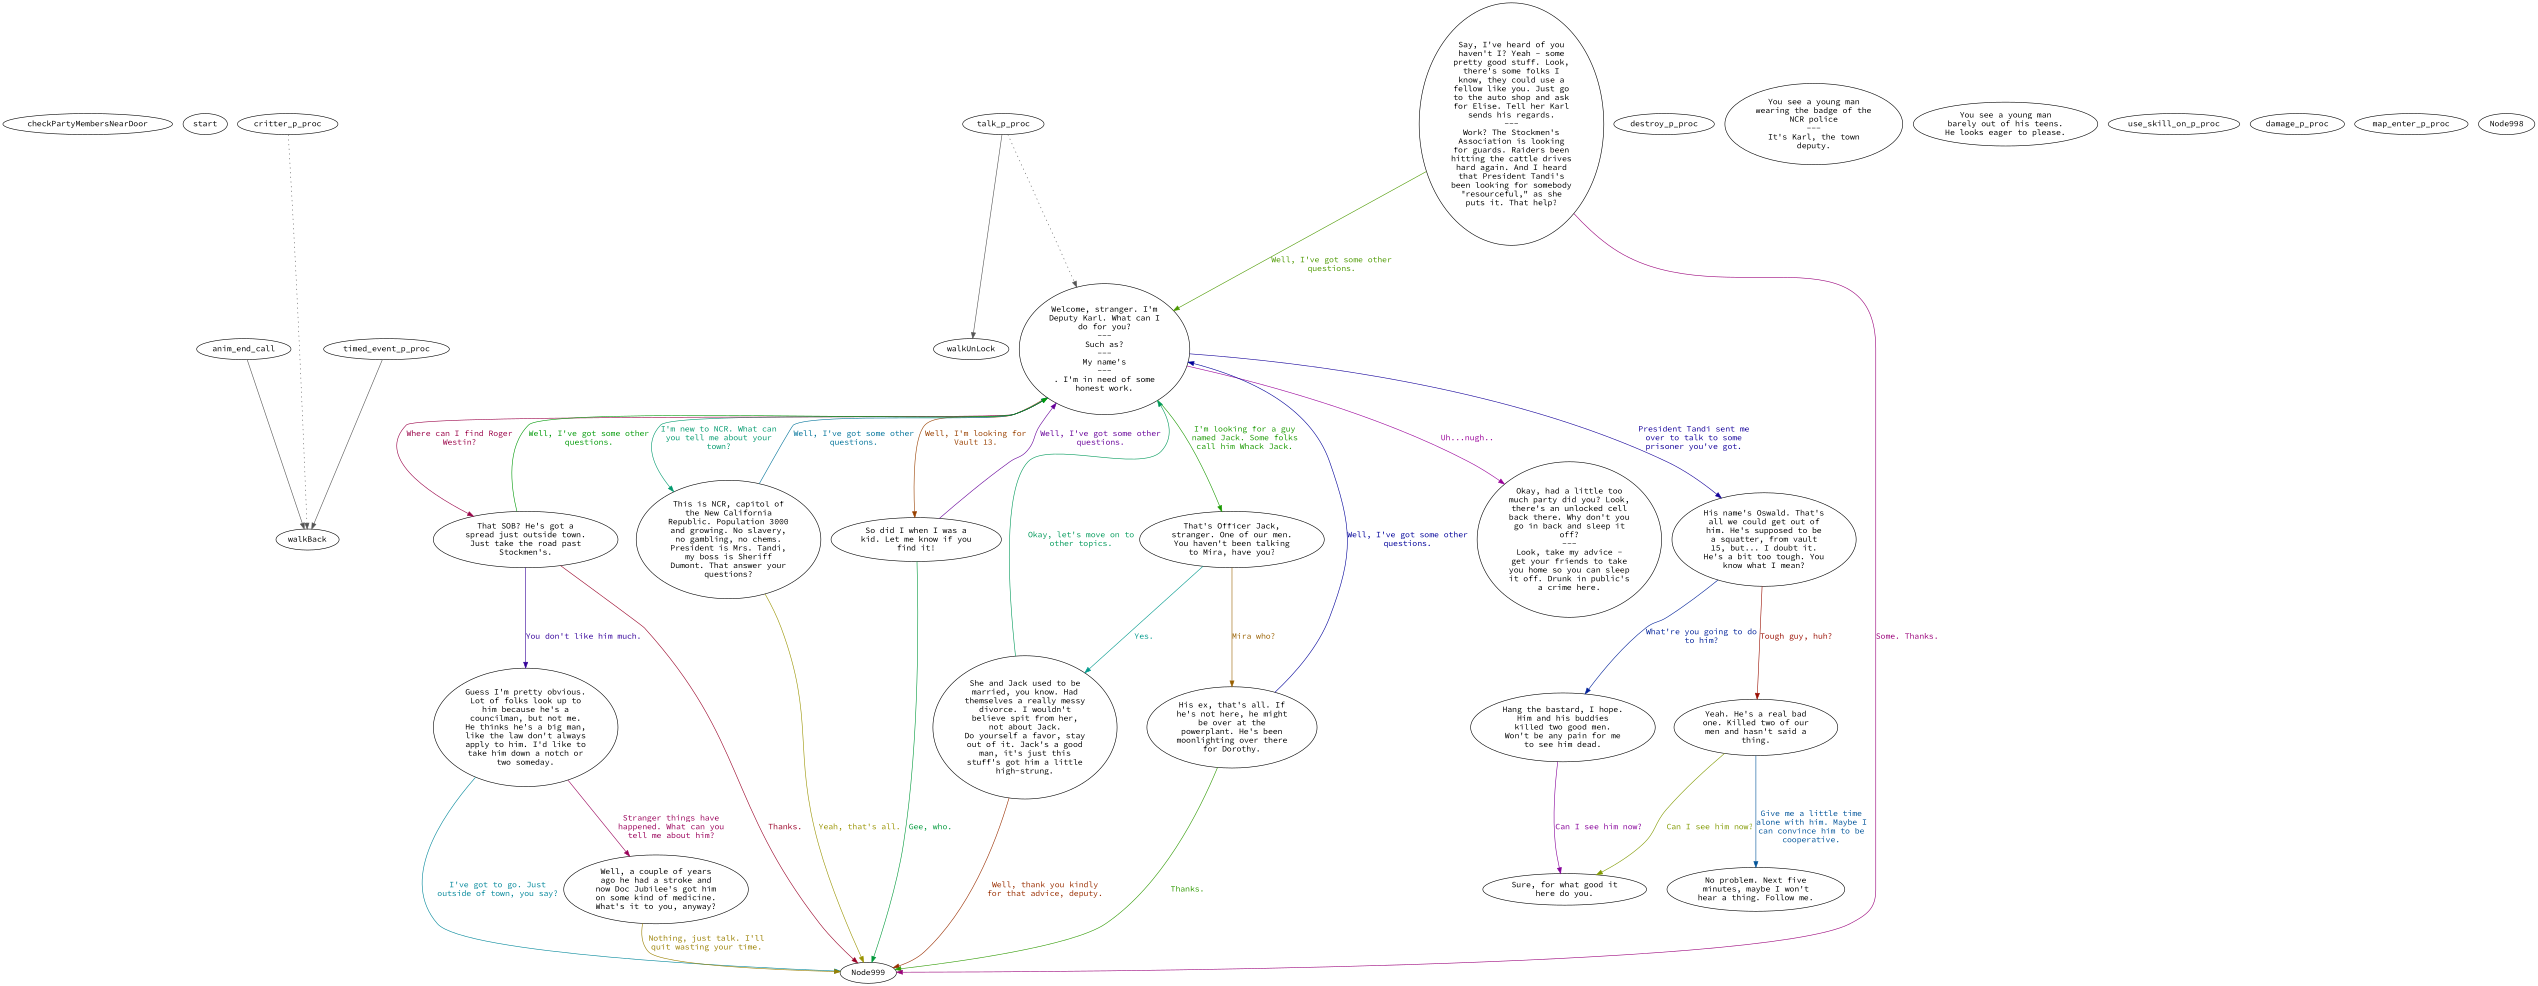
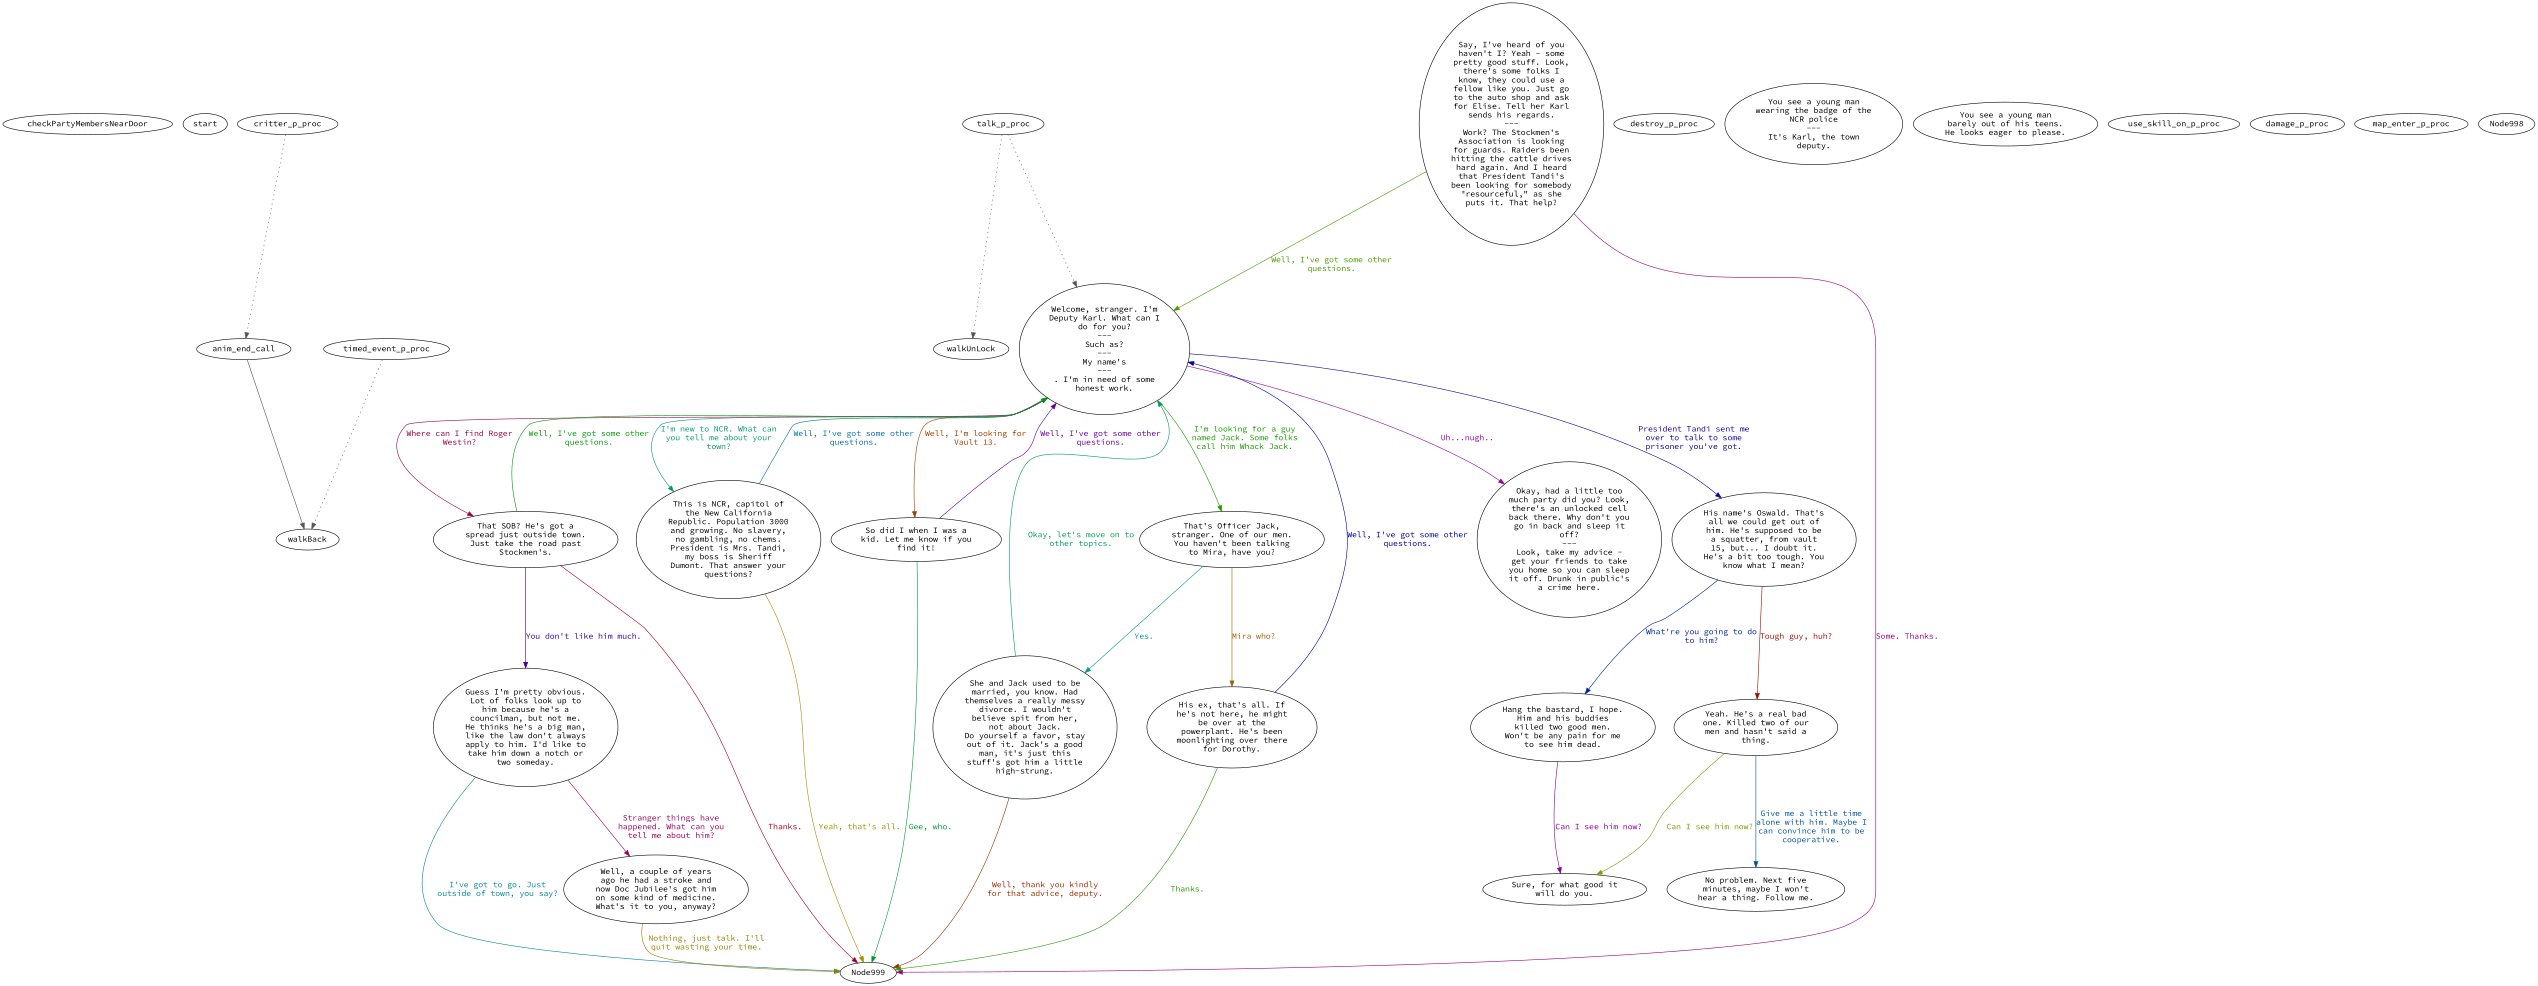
(988, 234) -> (988, 234)
(299, 329) -> (266, 234)
(348, 442) -> (348, 442)
(1565, 889) -> (1565, 889)
